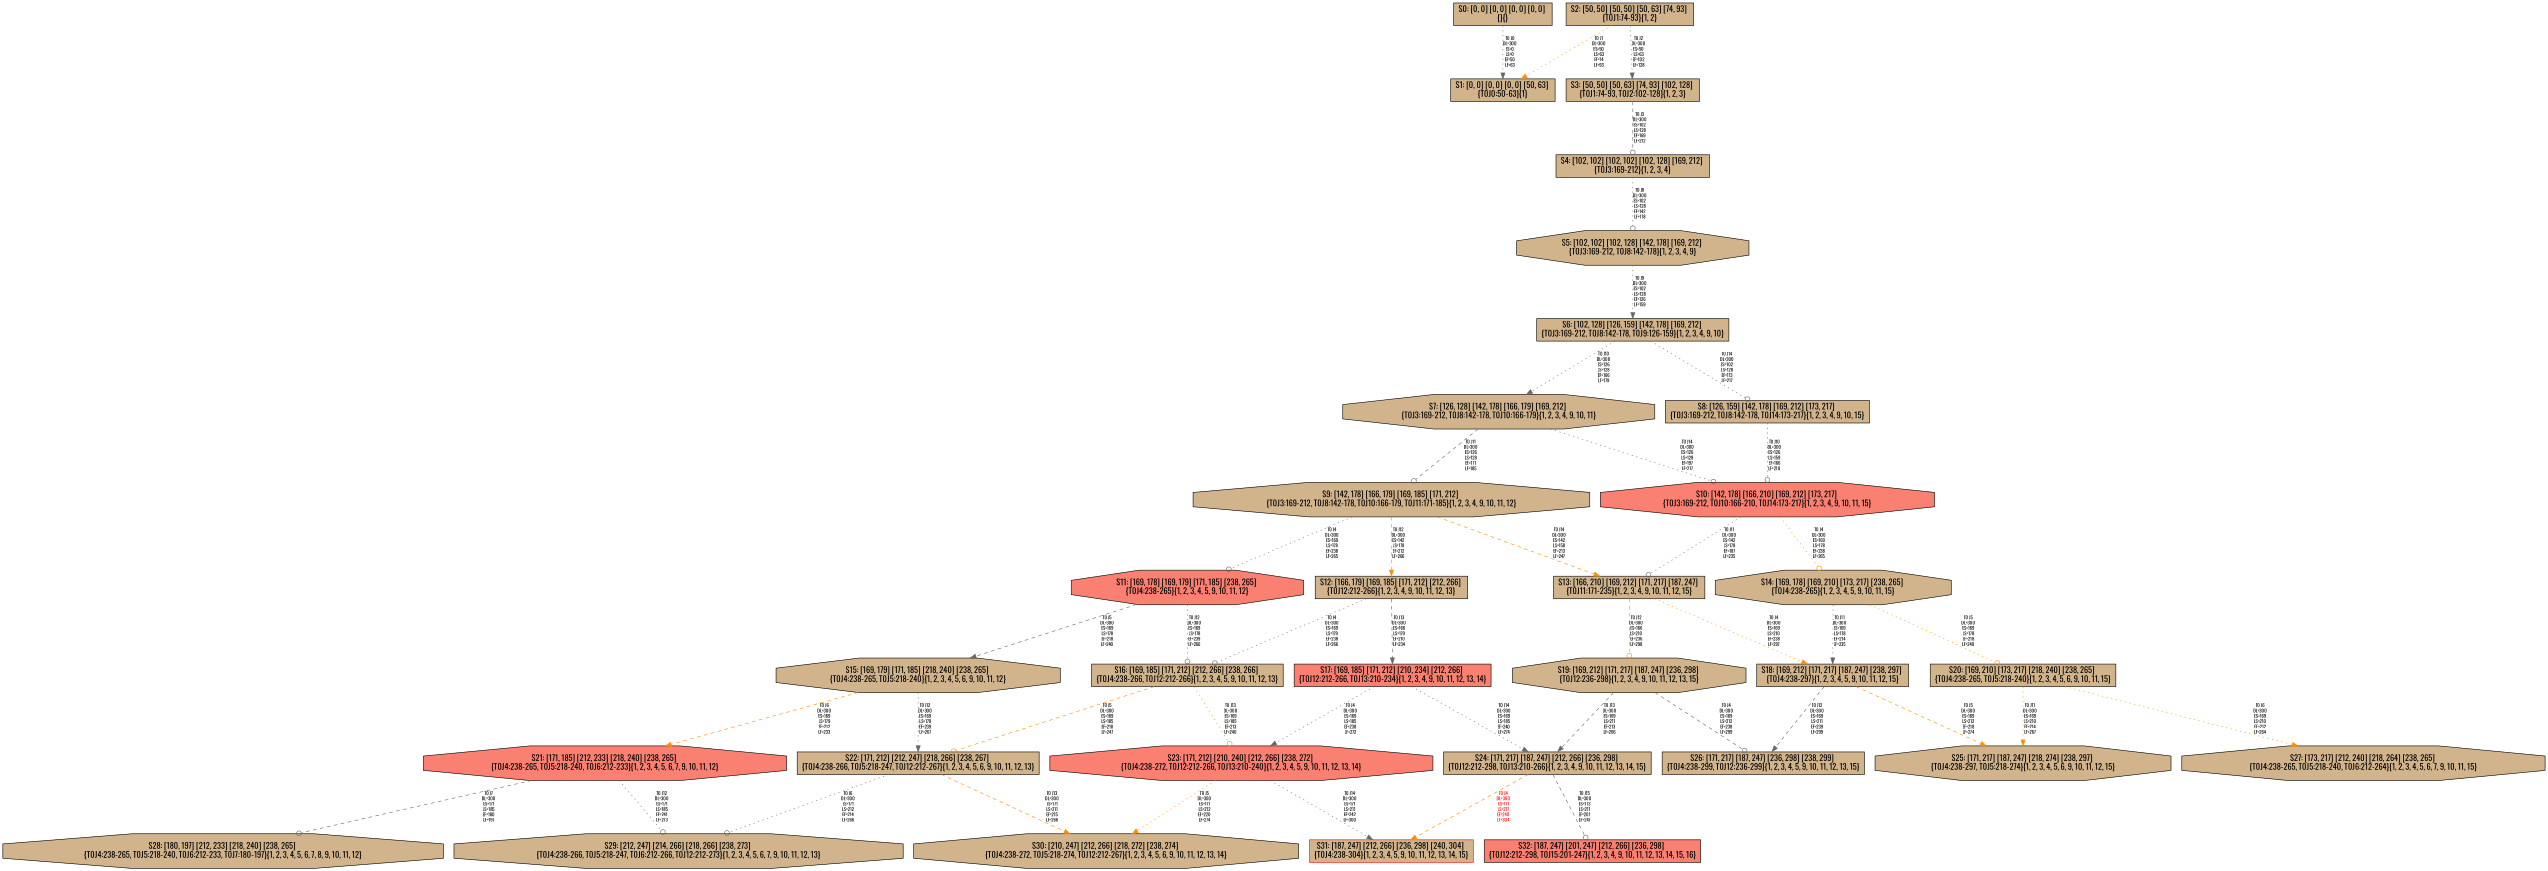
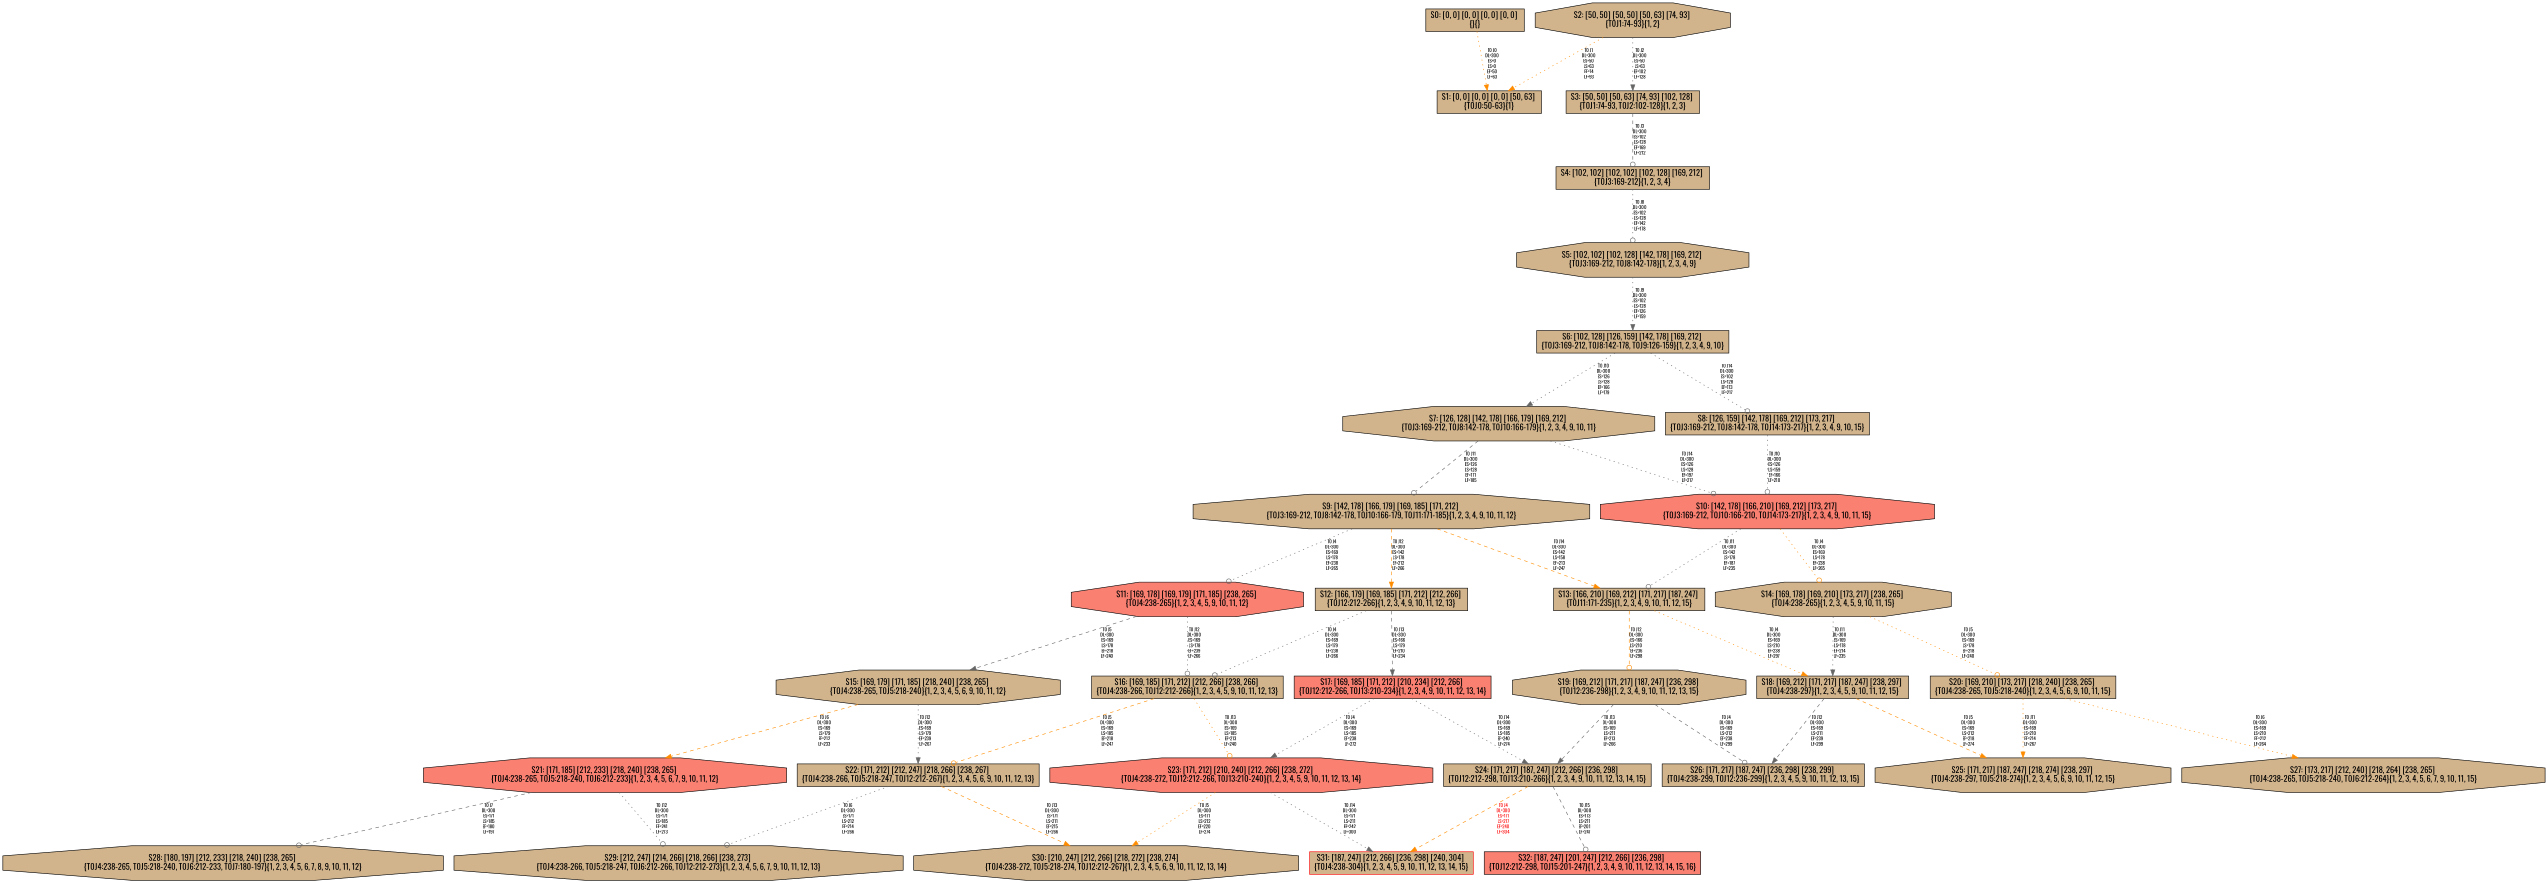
(1630, 14) -> (1633, 20)
(1503, 49) -> (1482, 58)
